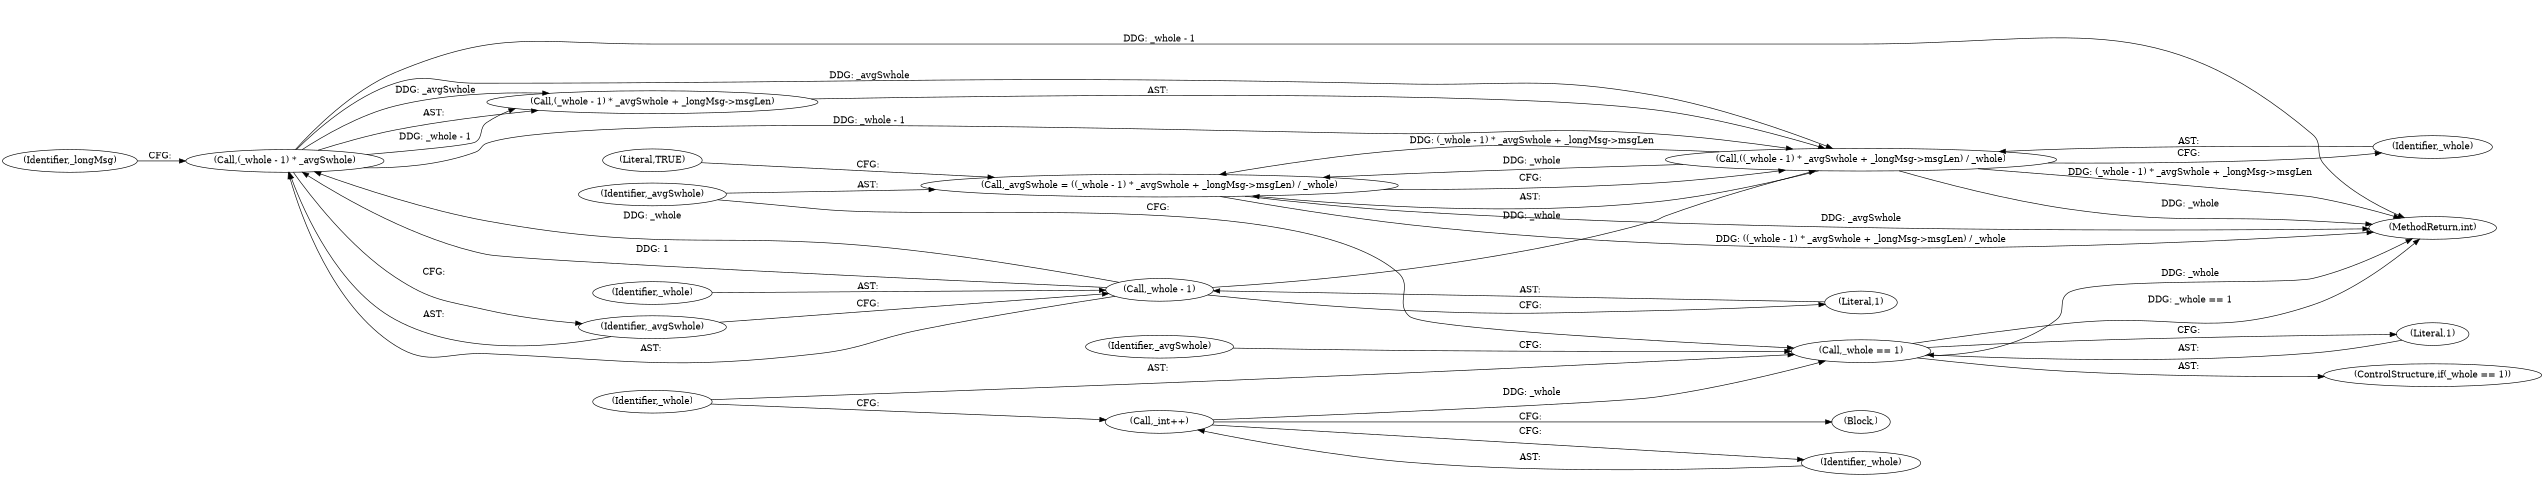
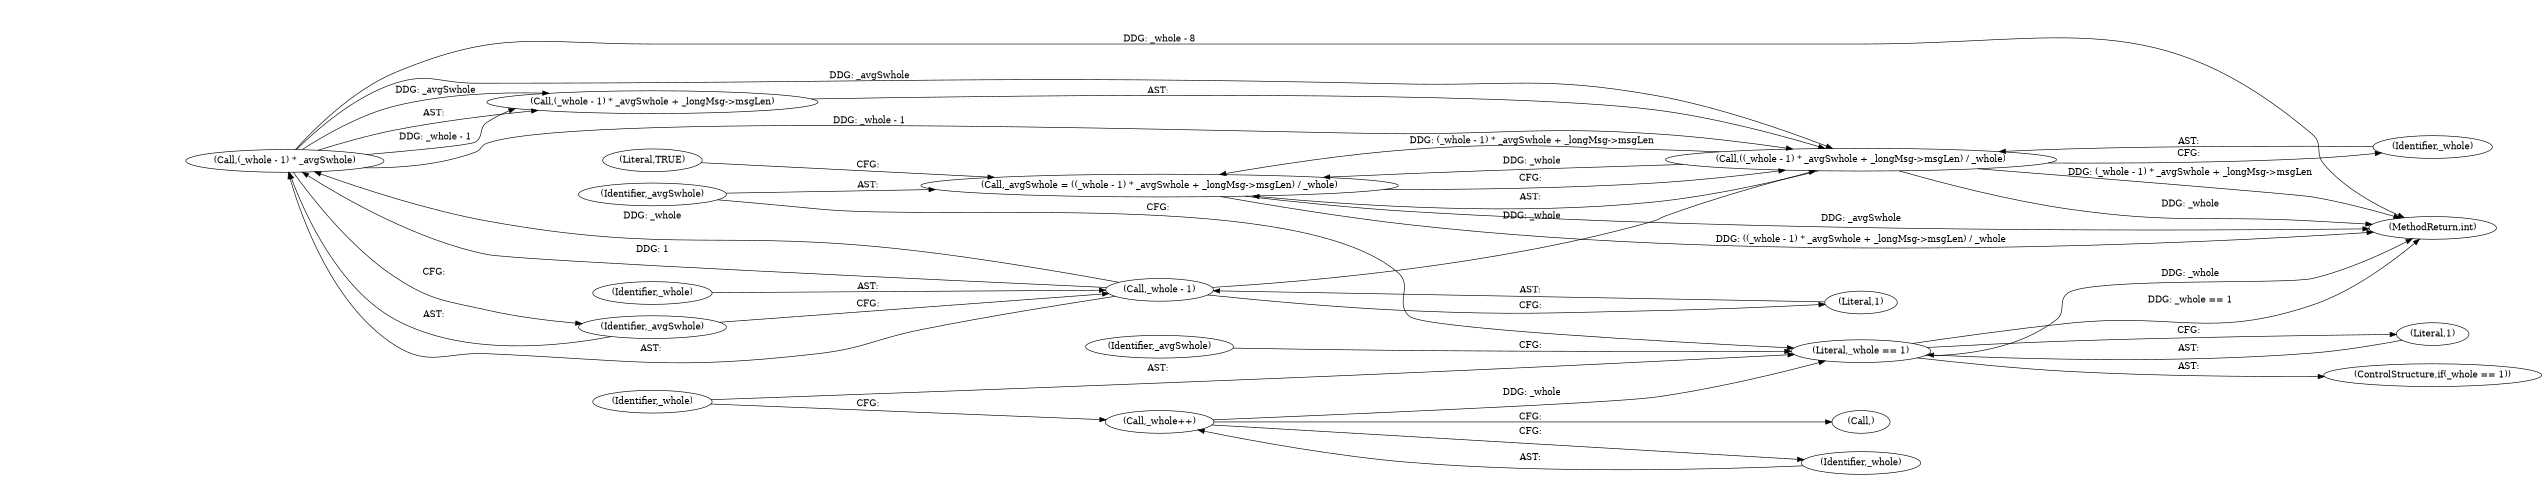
(1160, 39) -> (1160, 39)
(70, 161) -> none
(1861, 351) -> (1861, 351)
(1160, 422) -> (1160, 422)
(1861, 422) -> (1861, 422)
